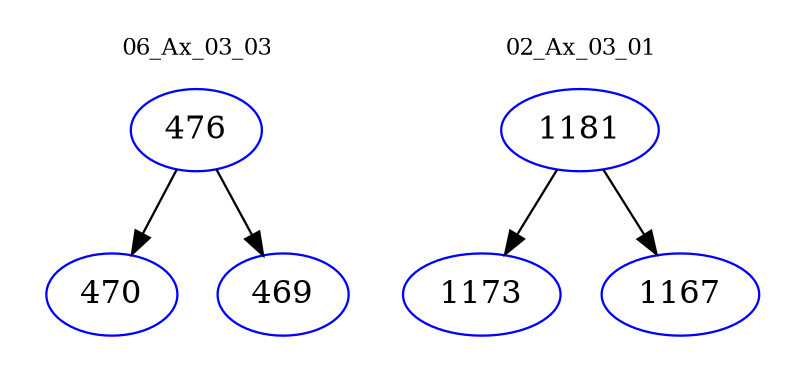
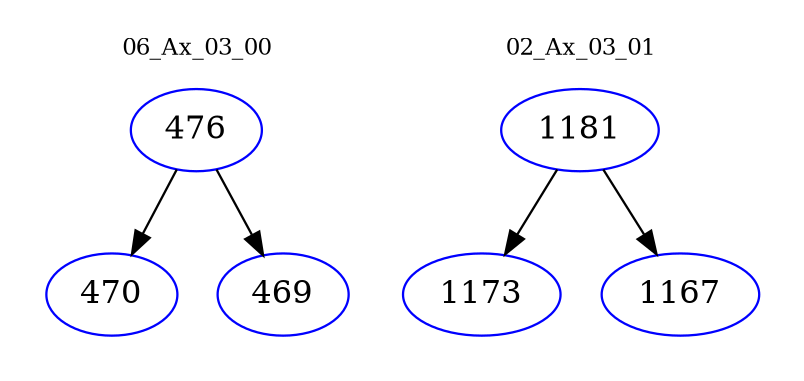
(198, 49) -> (198, 49)
